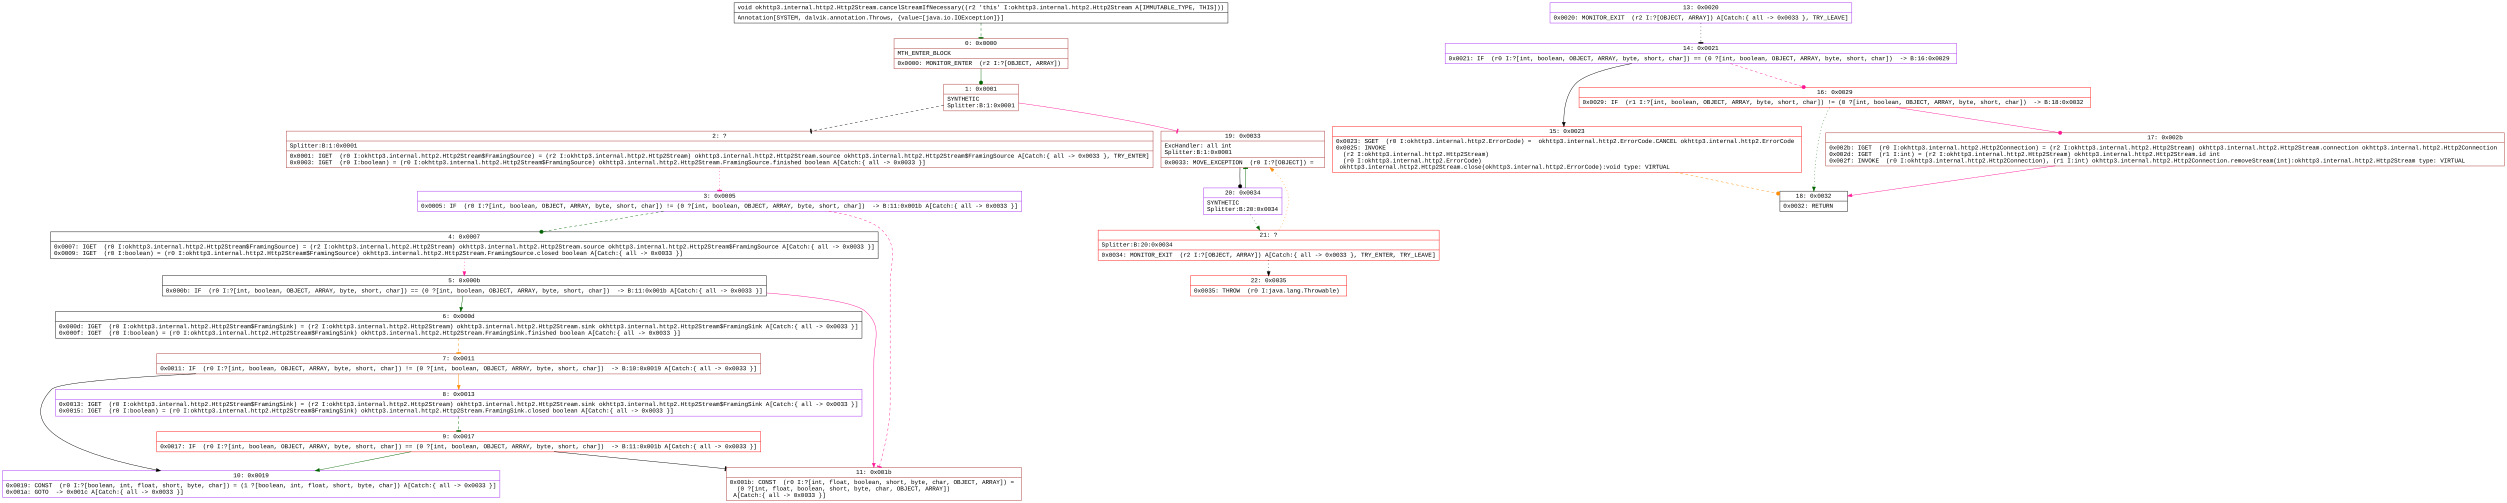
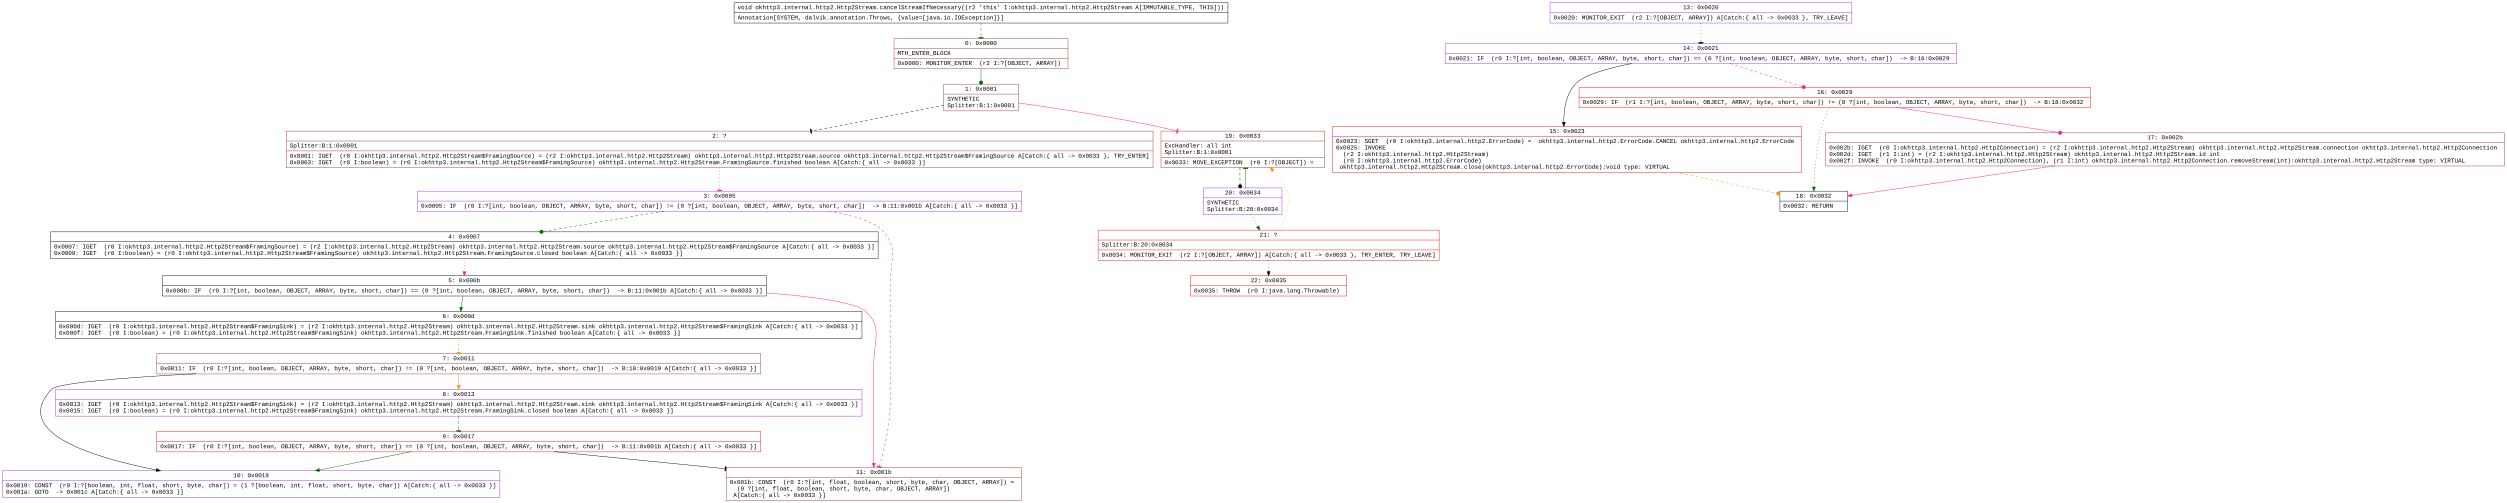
(1240, 176) -> (1240, 176)
